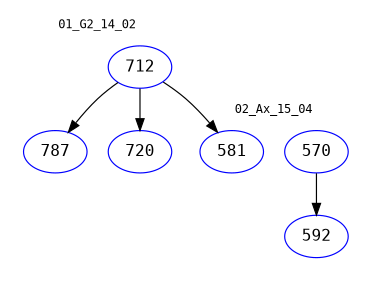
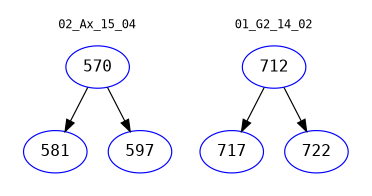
(198, 110) -> (79, 104)
(55, 152) -> (232, 152)
(140, 152) -> (316, 152)
(316, 236) -> (140, 152)
